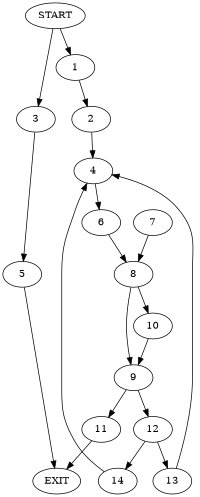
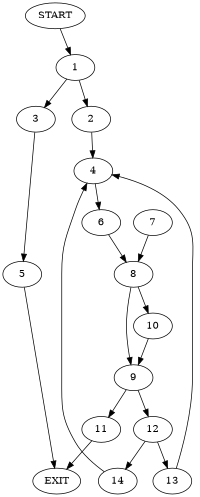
(46, 64) -> (58, 91)
